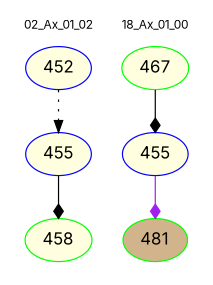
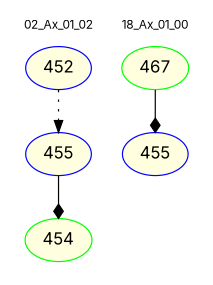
(59, 240) -> (59, 240)
(155, 240) -> none
